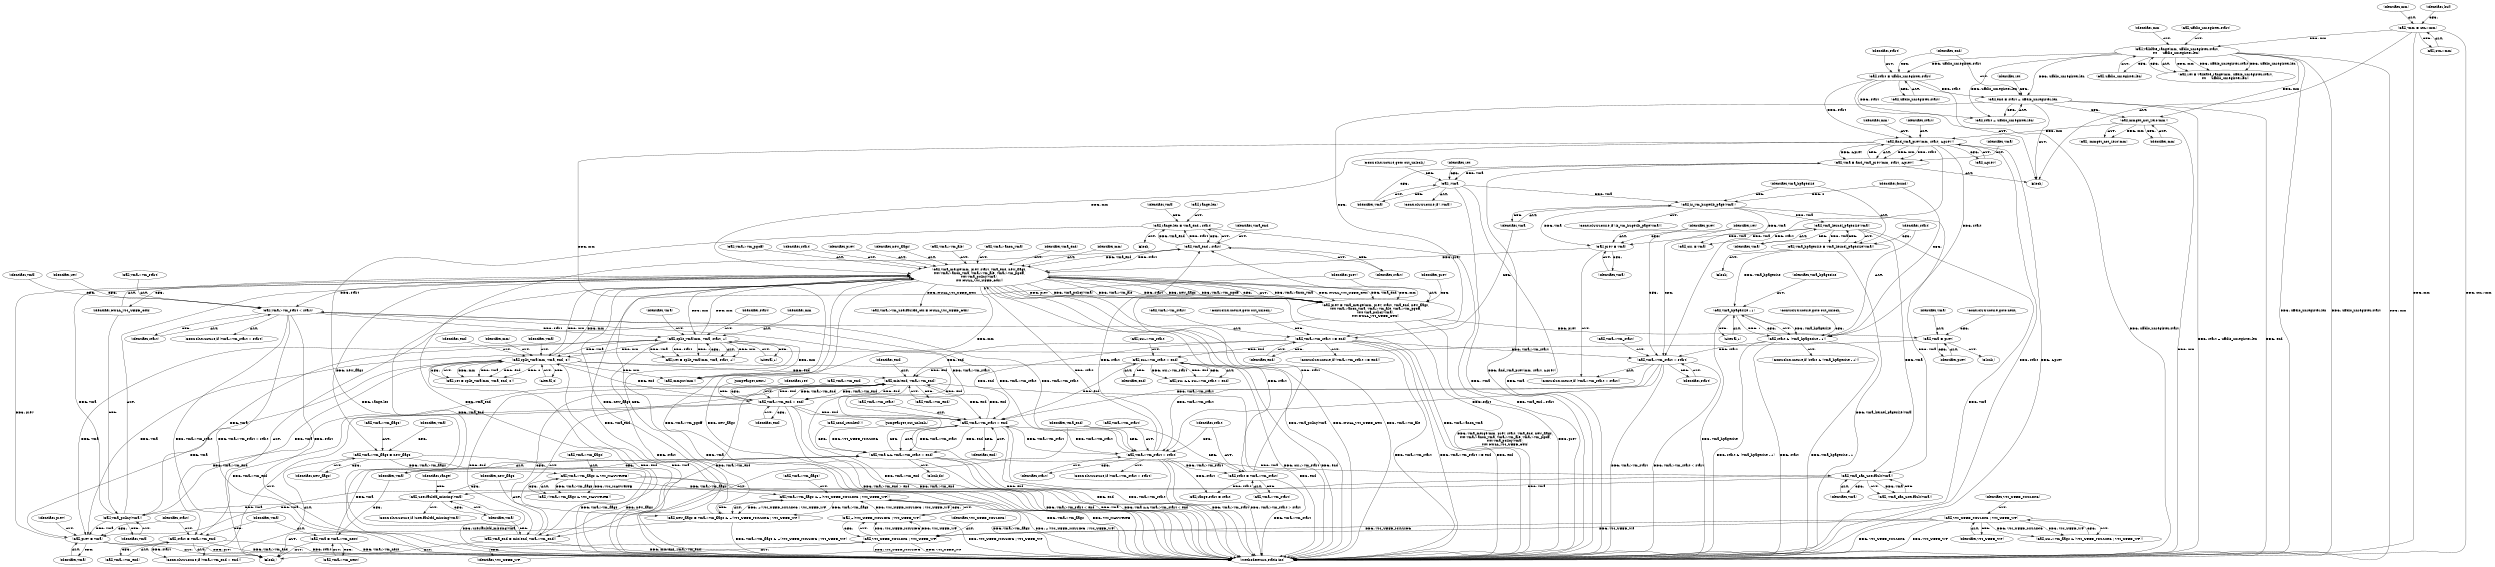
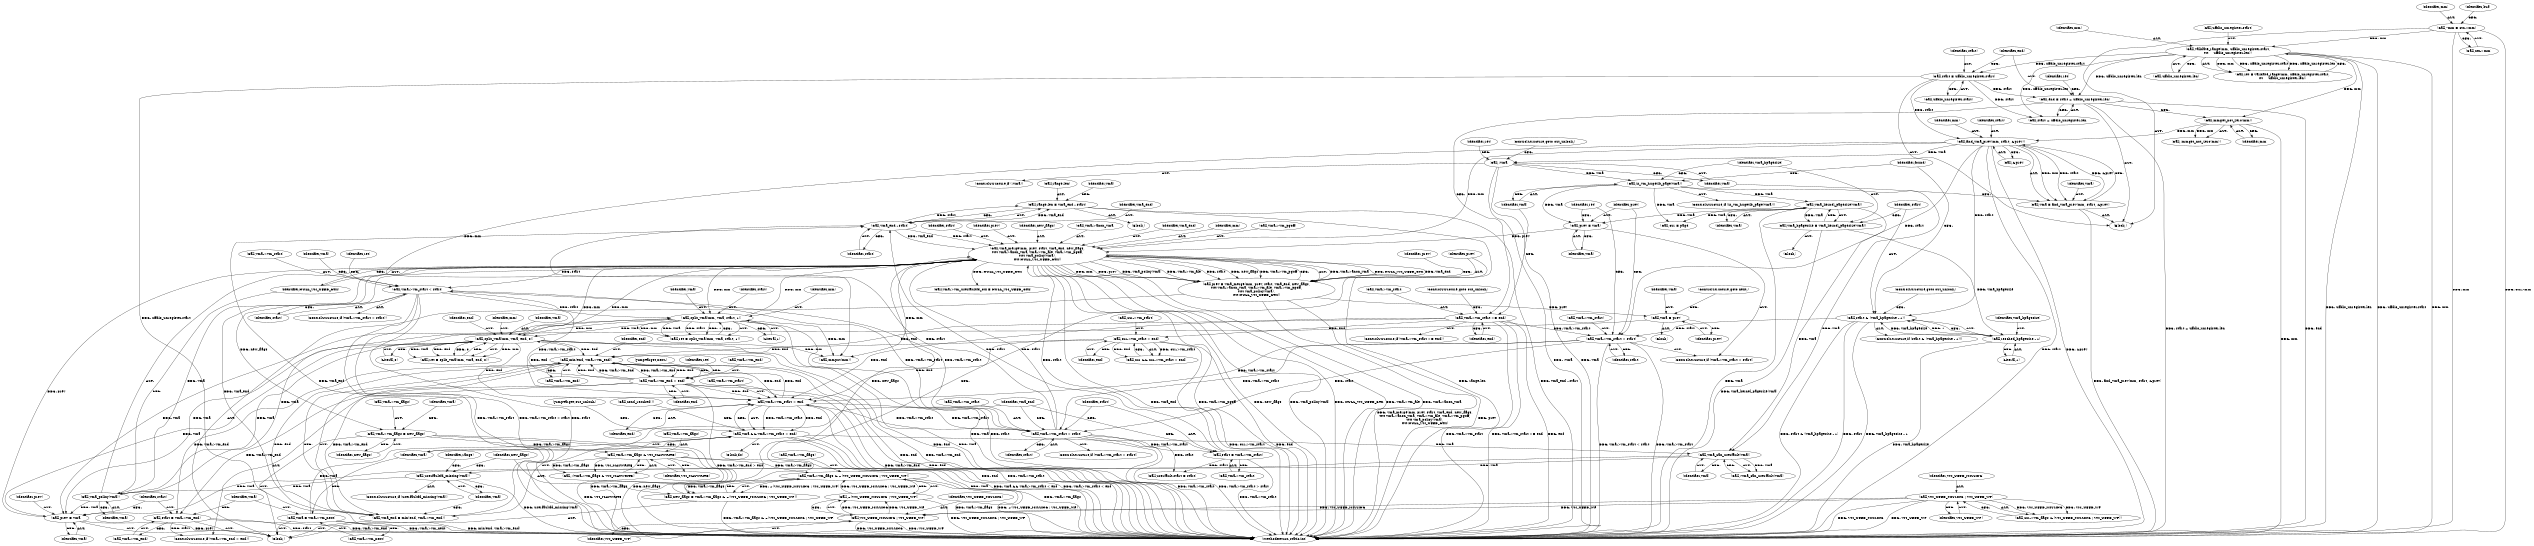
(1637, 165) -> (1738, 158)
(1818, 194) -> (1795, 173)
(947, 247) -> none
(1692, 247) -> (1675, 226)
(1734, 311) -> (2016, 339)
(855, 439) -> (625, 418)
none -> (687, 476)
(1210, 497) -> (1172, 476)
